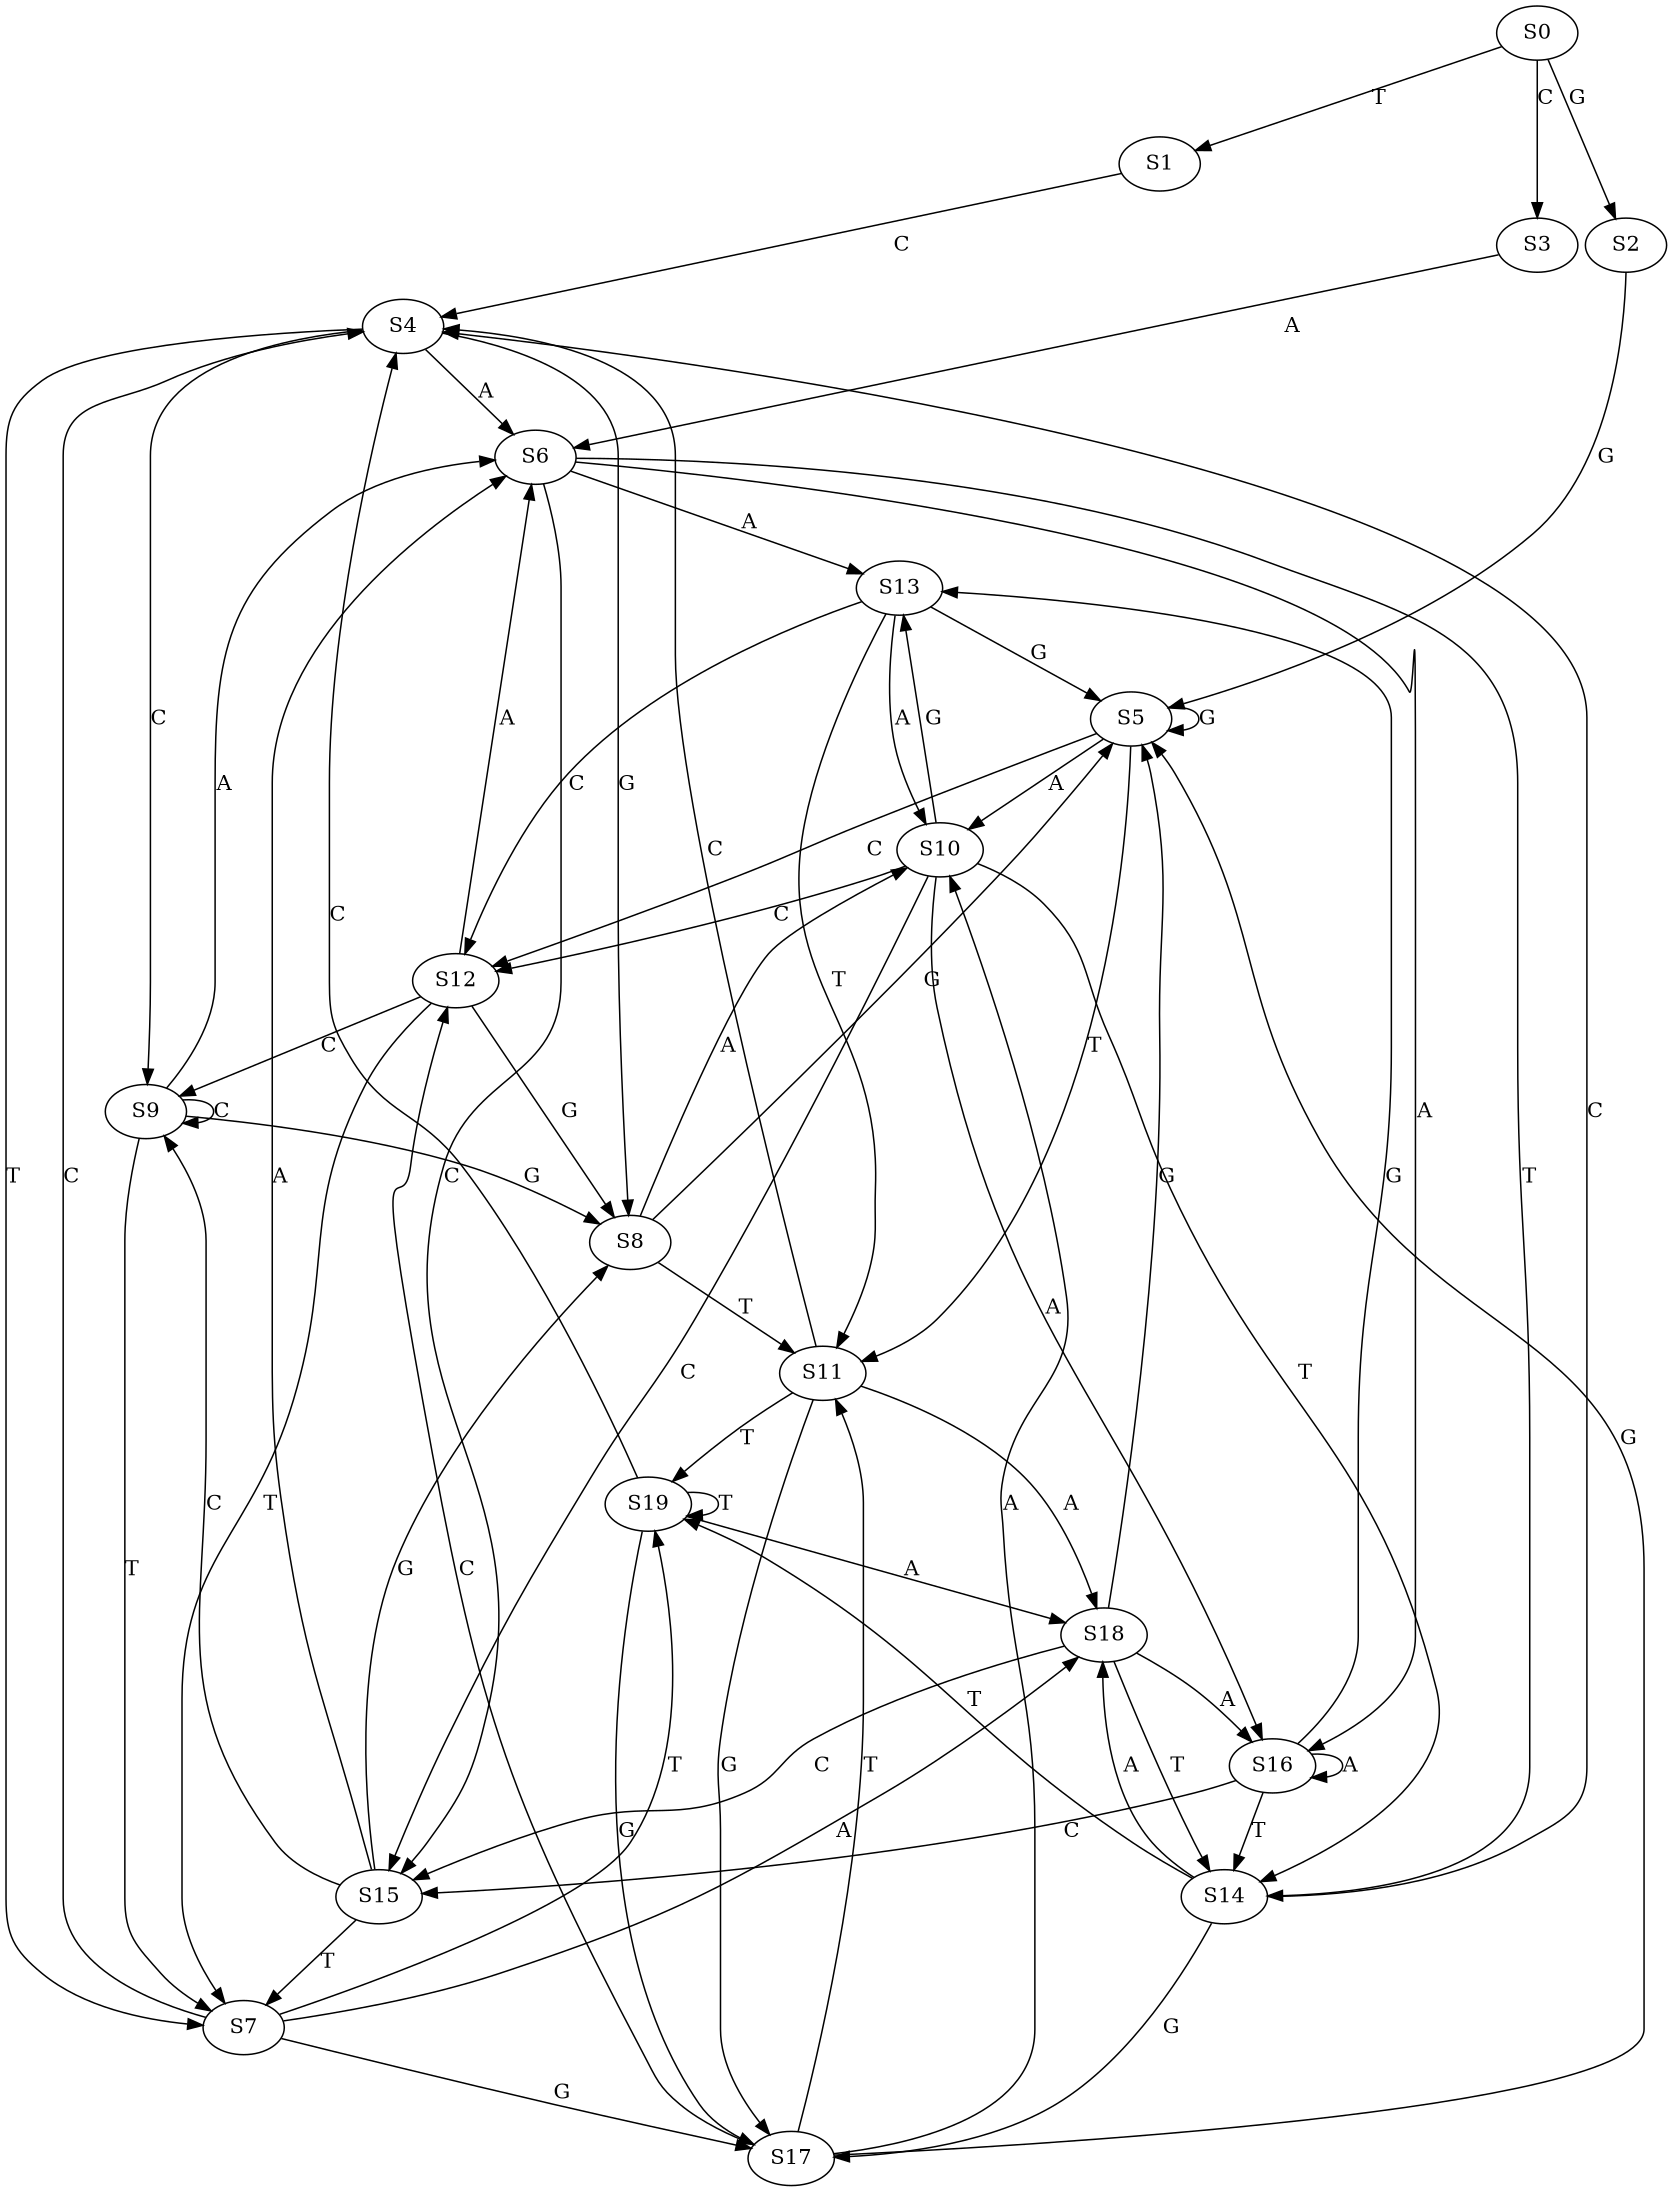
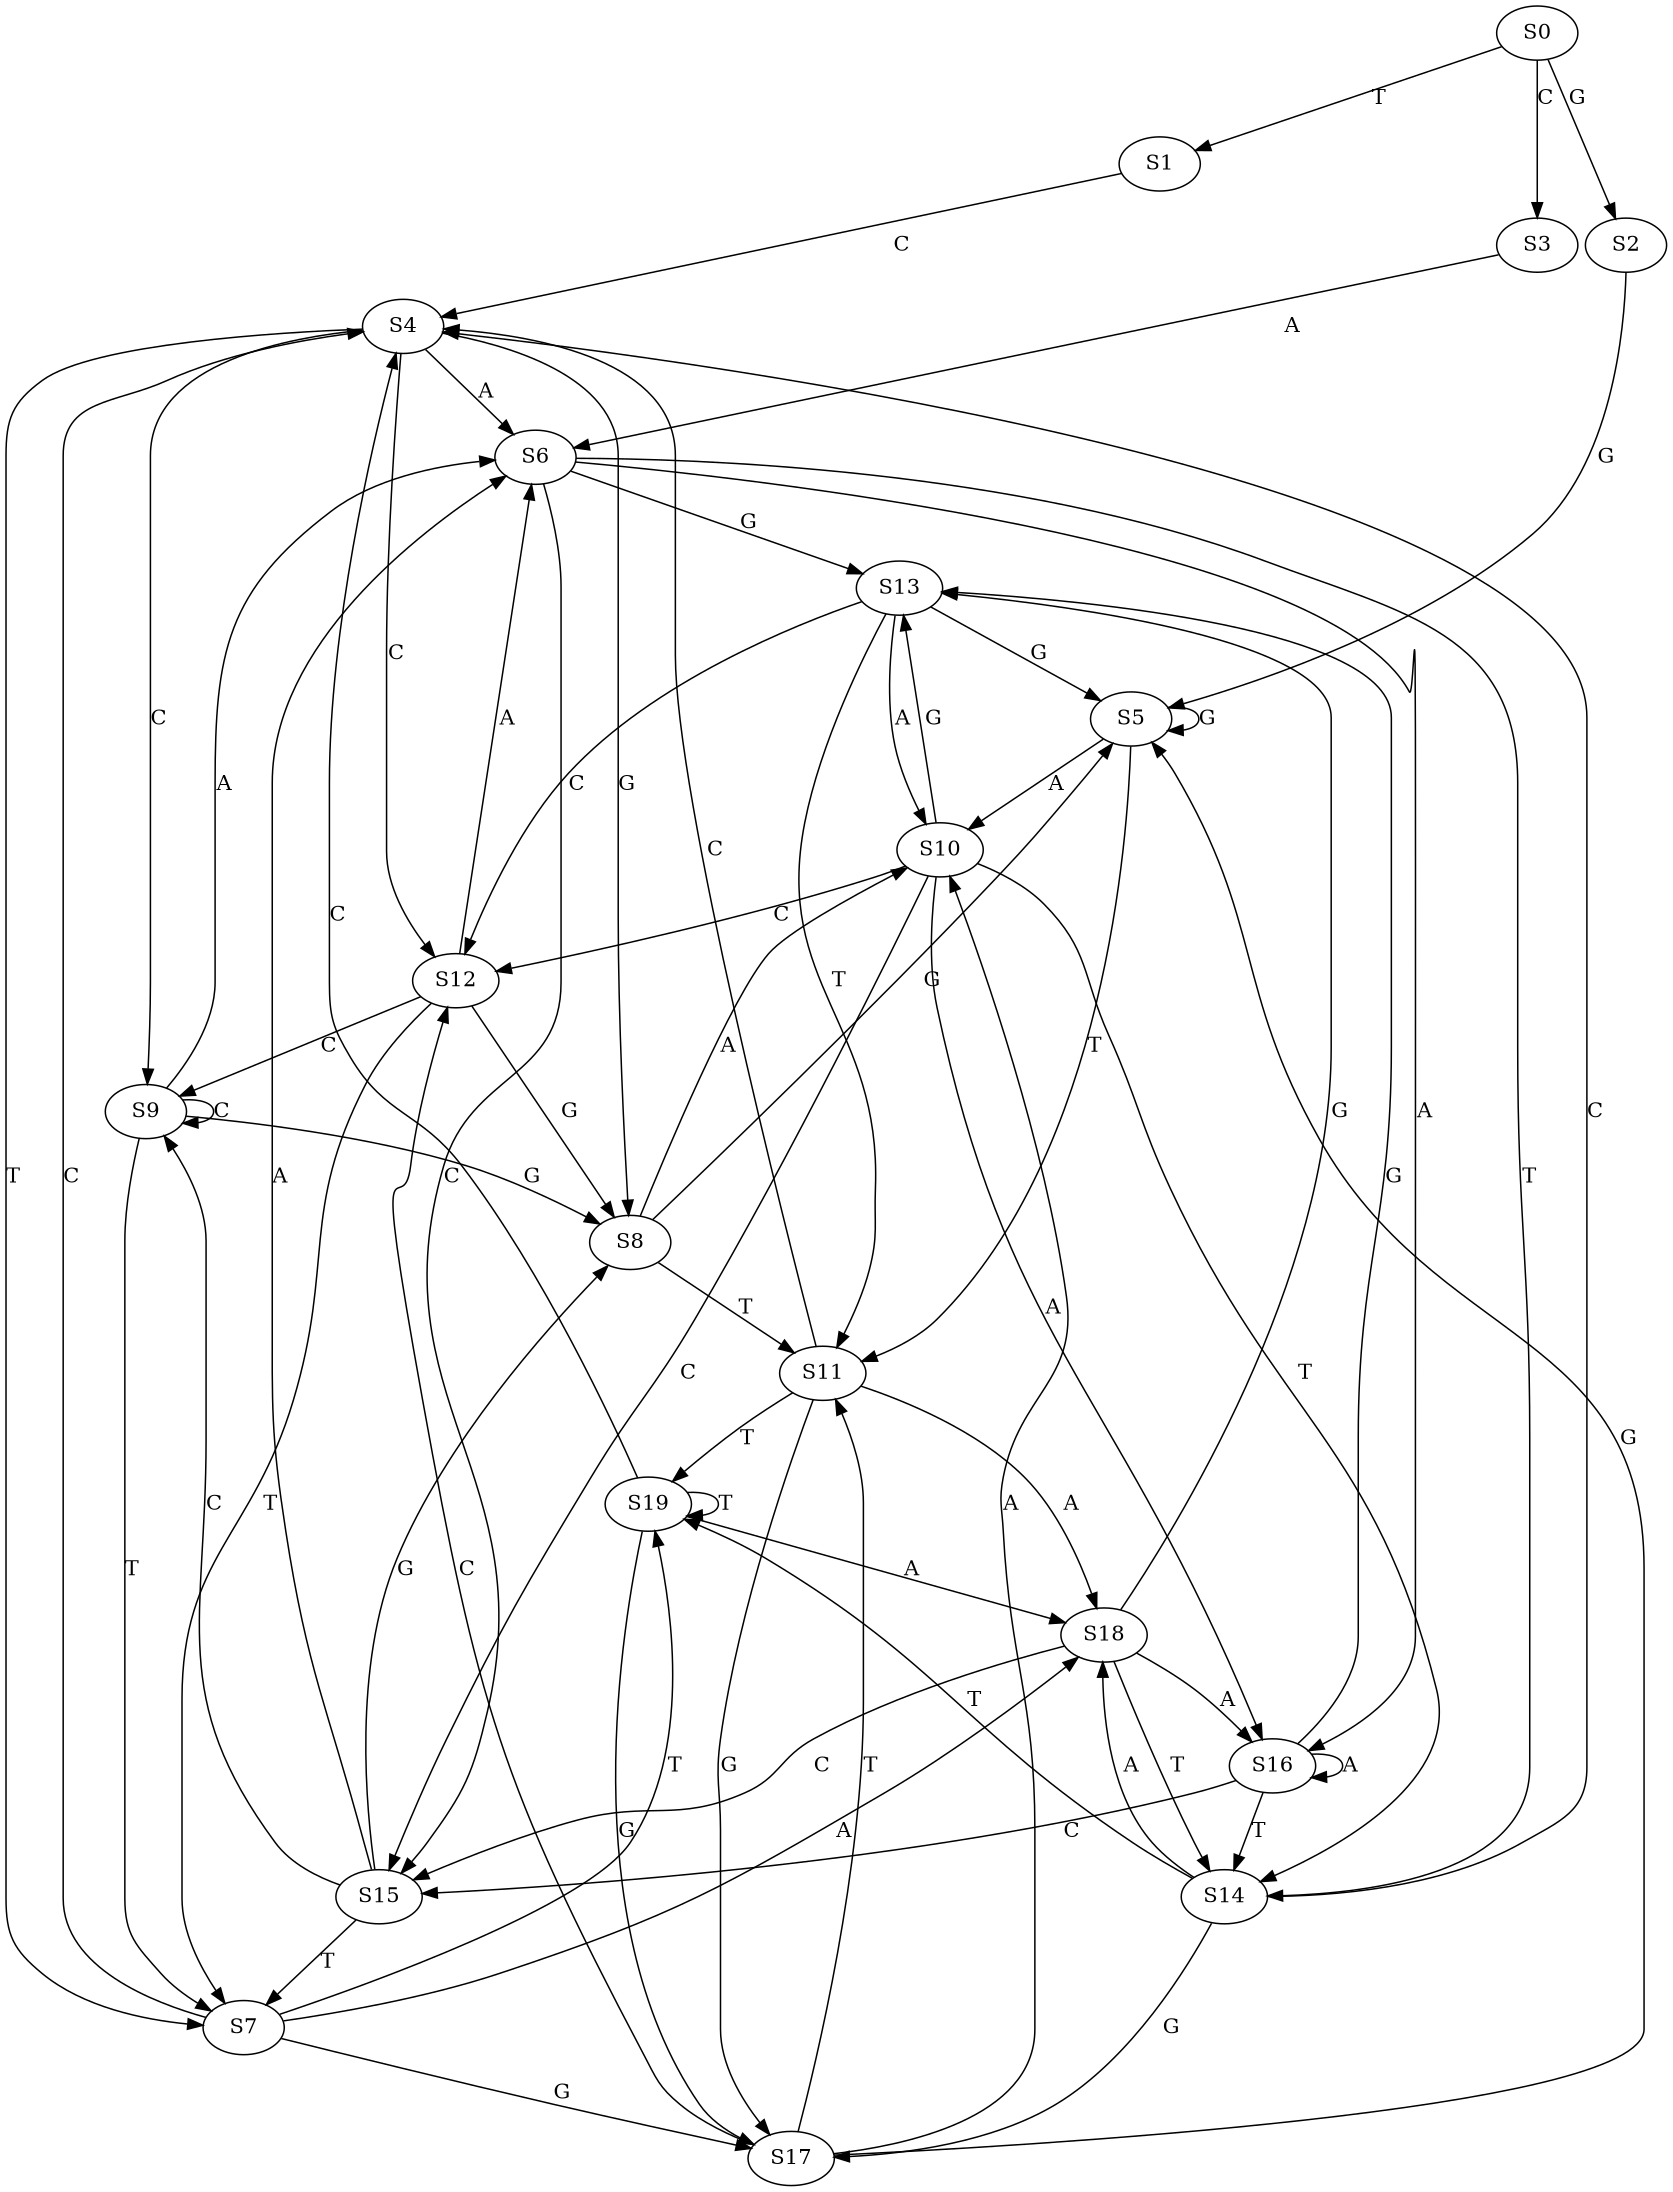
(749, 523) -> (749, 523)
(817, 843) -> (387, 654)
(1156, 1185) -> (1331, 982)
